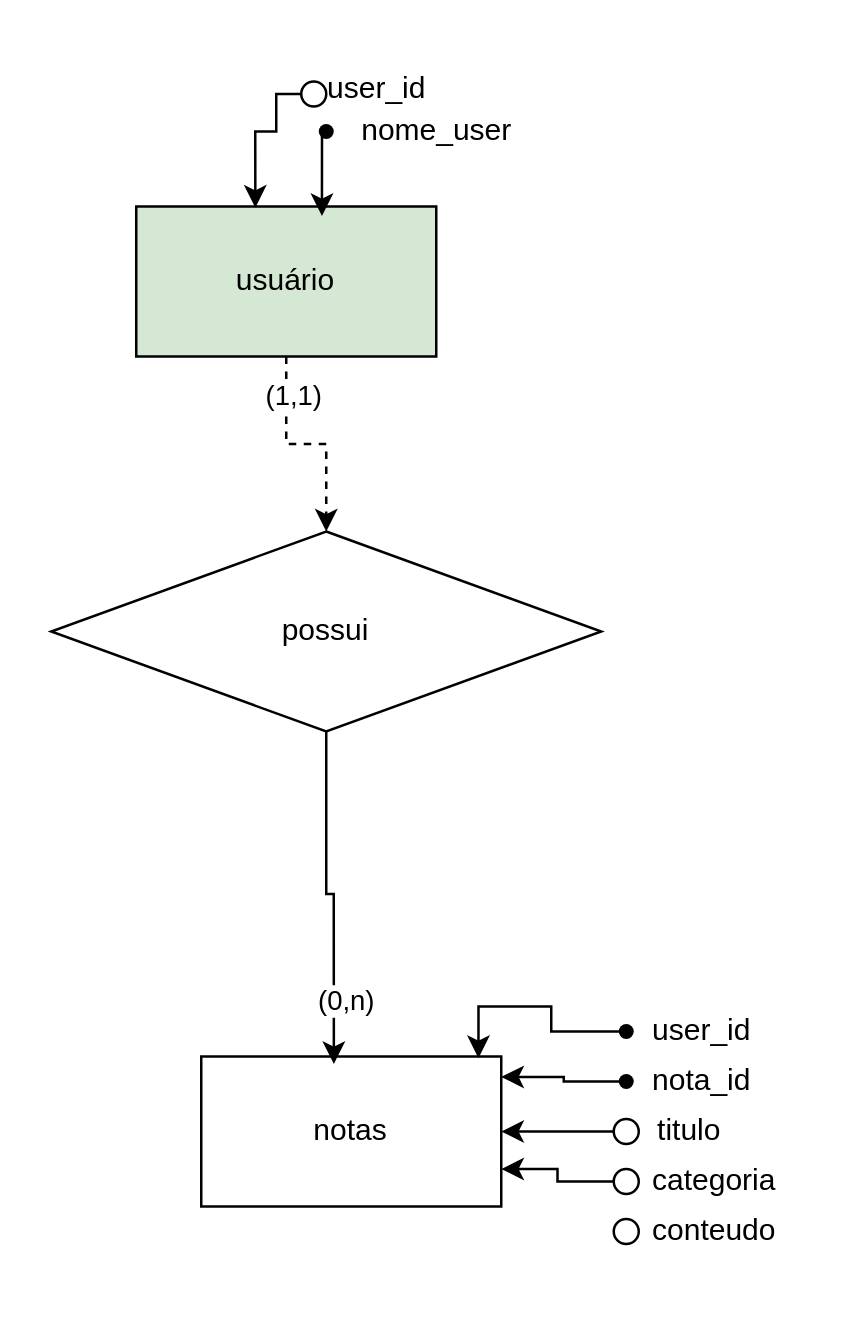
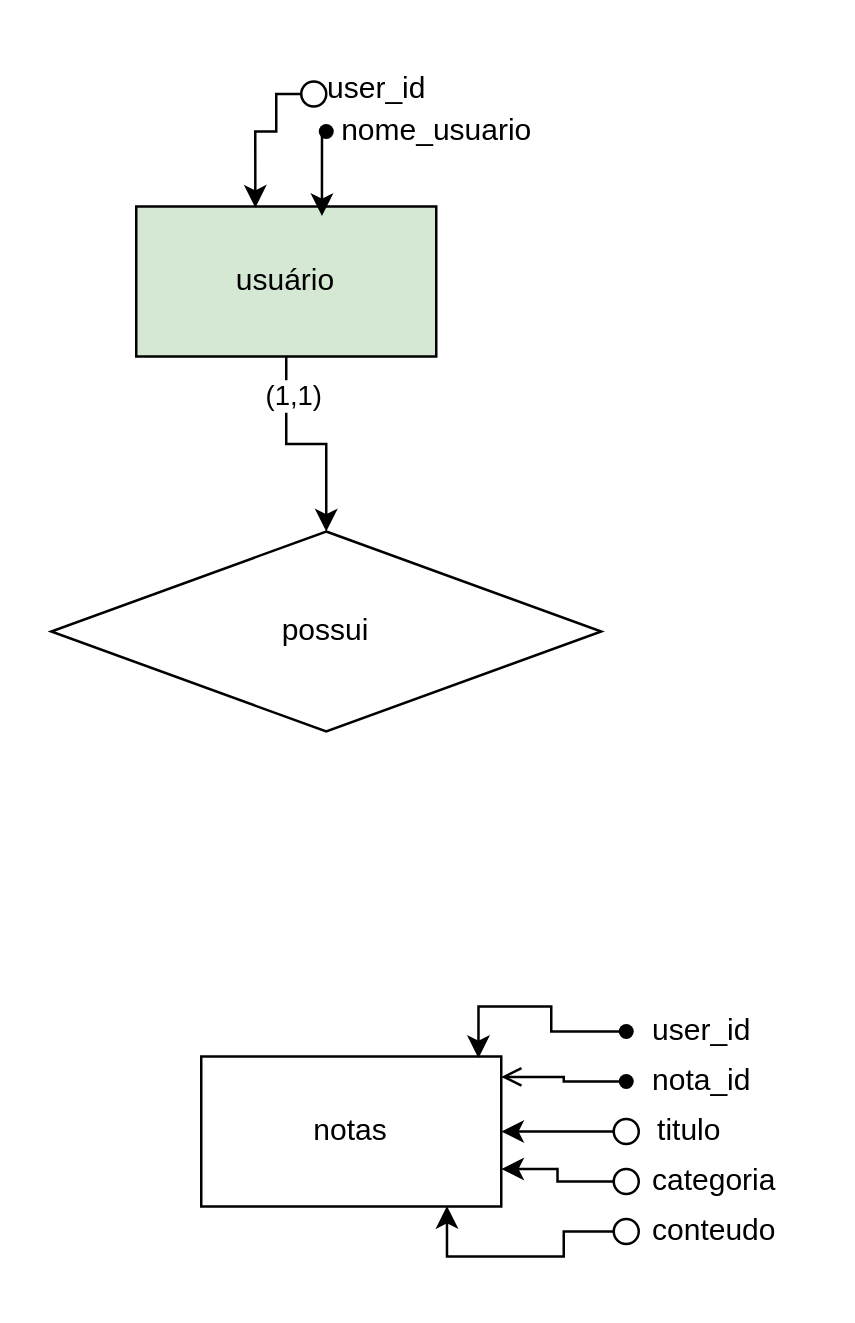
(438, 131) -> (438, 131)
(323, 444) -> (323, 444)
(326, 867) -> none
(519, 1077) -> (515, 1077)
none -> (527, 1256)
